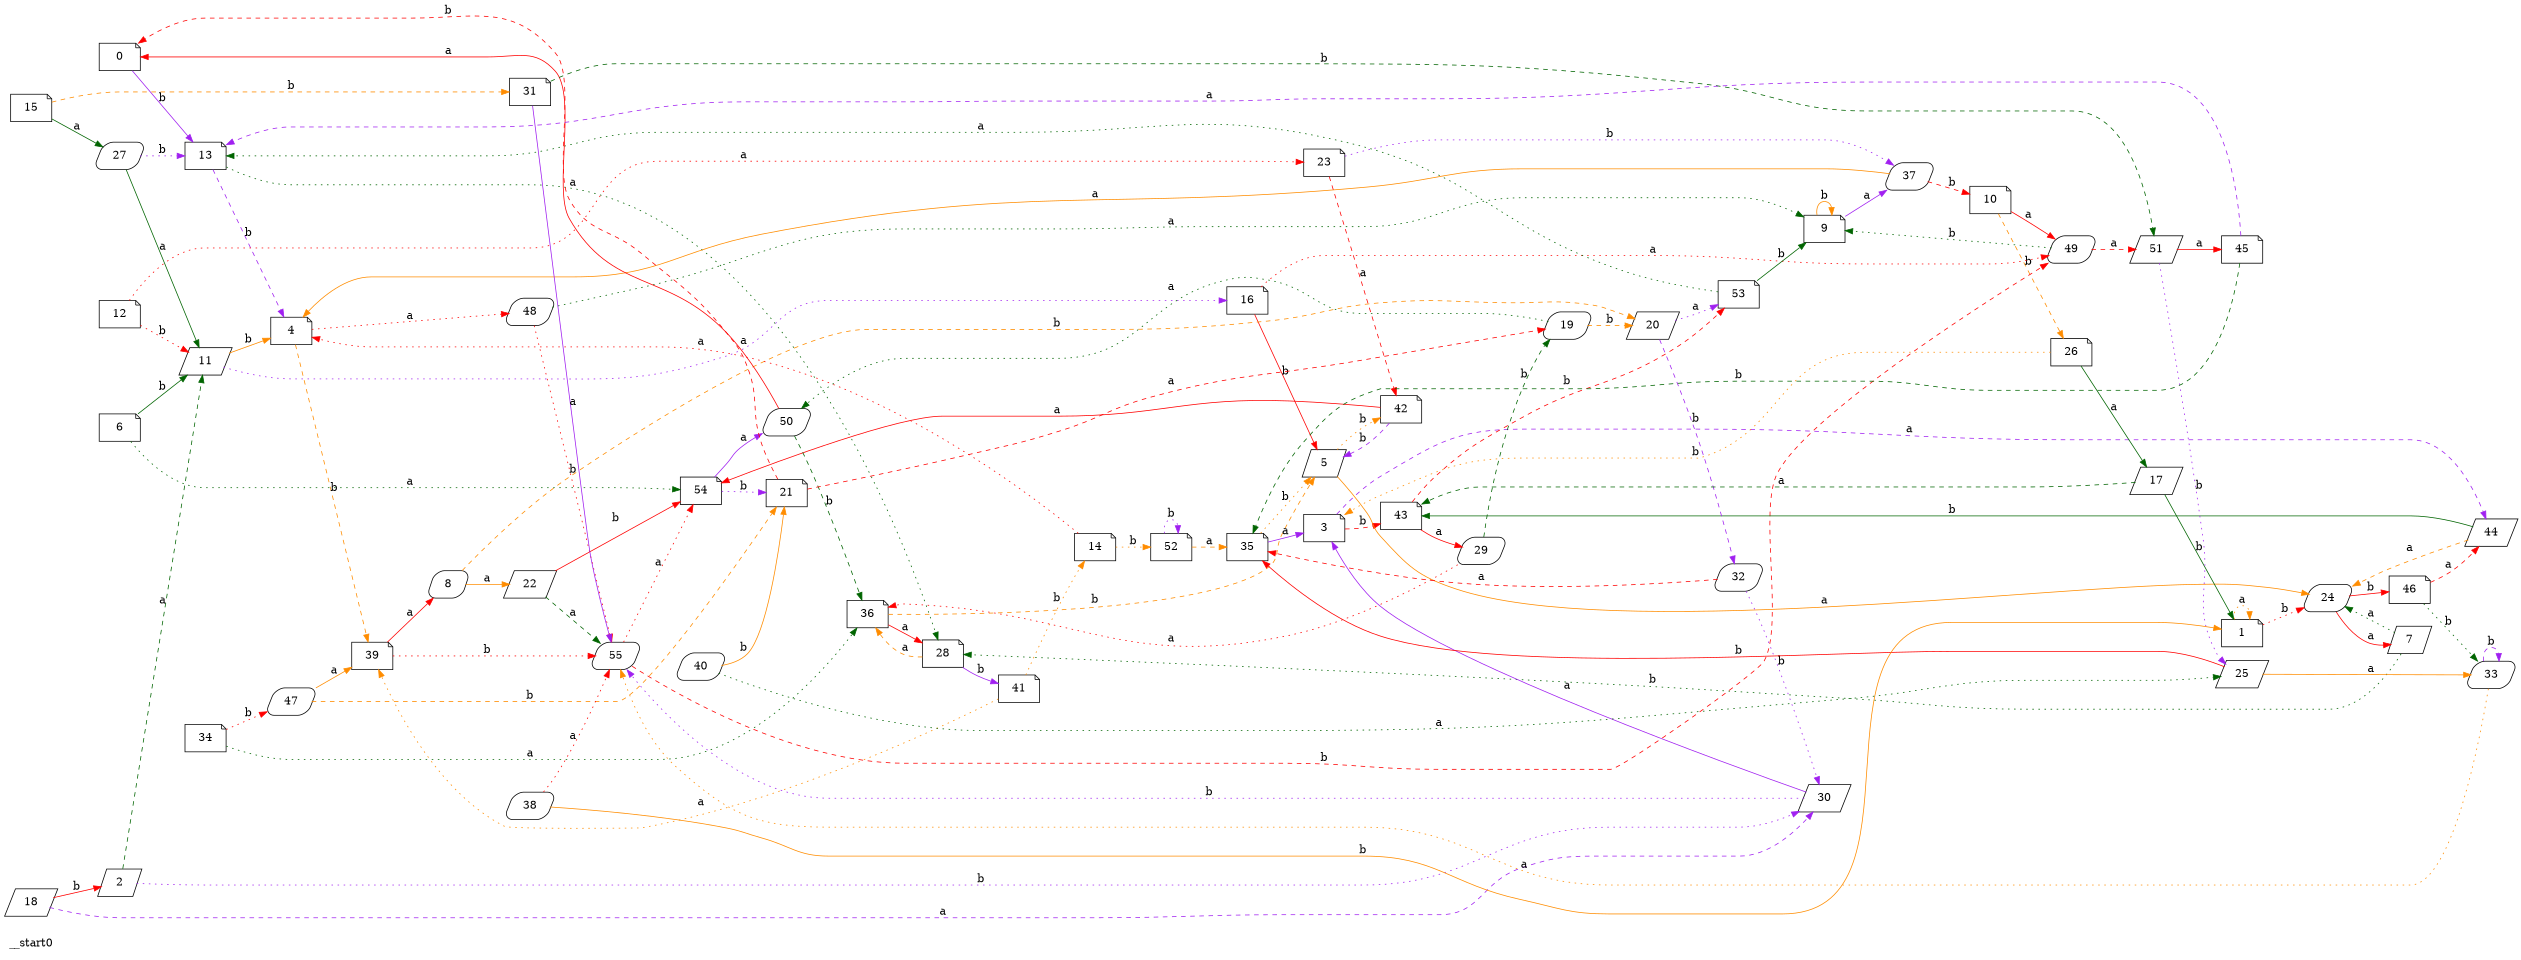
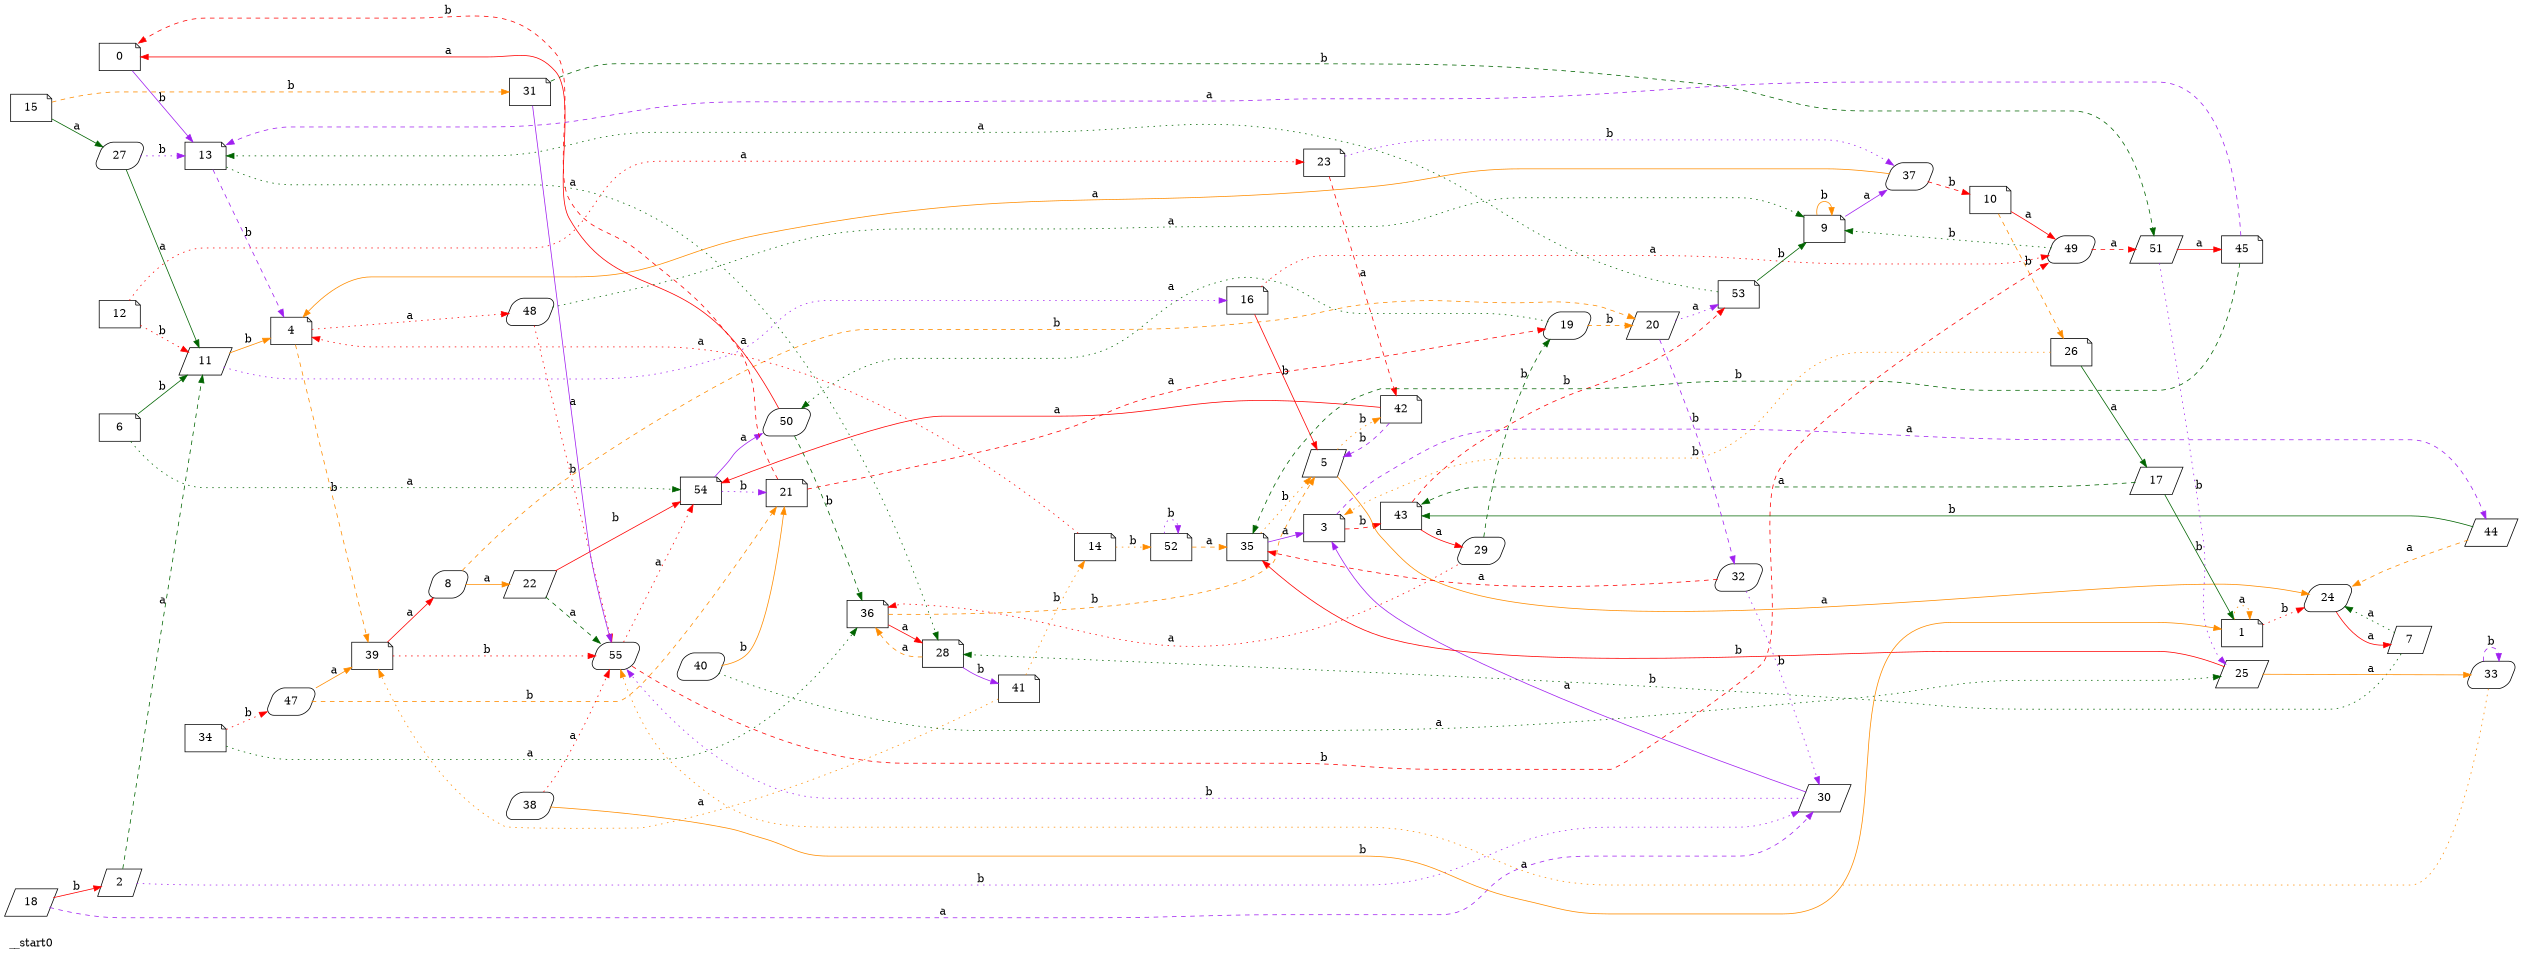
(2410, 590) -> none
